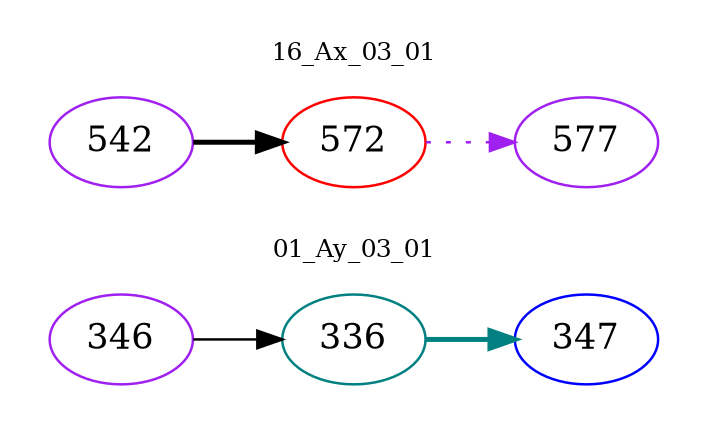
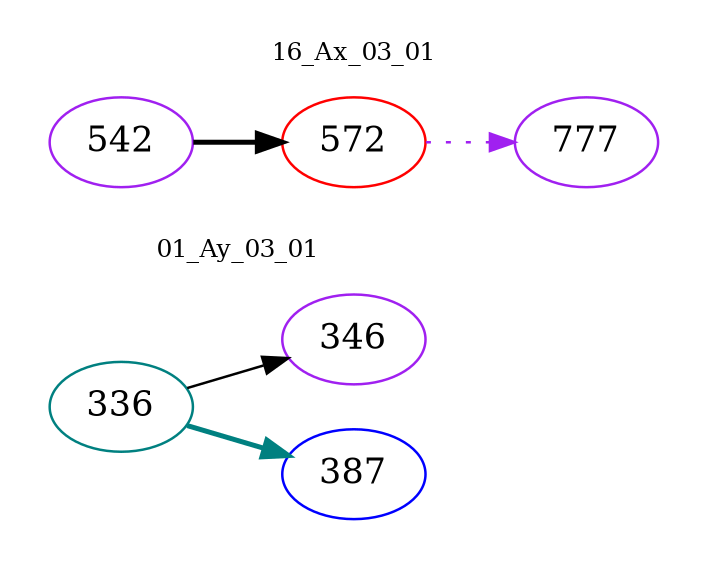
(586, 142) -> (586, 142)
(225, 339) -> (225, 377)
(586, 339) -> (354, 474)
